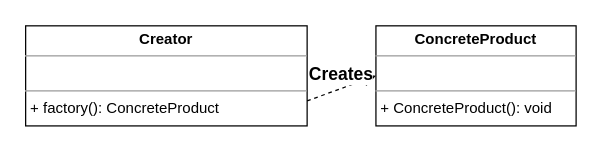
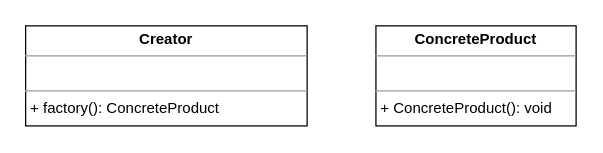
(330, 92) -> none
